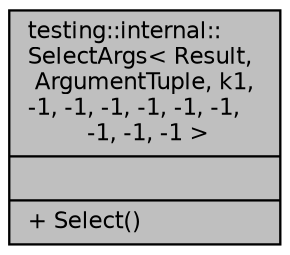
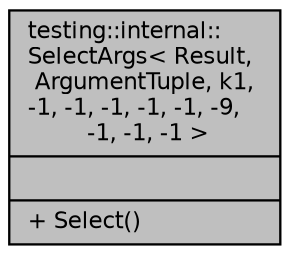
(134, 108) -> (134, 108)
